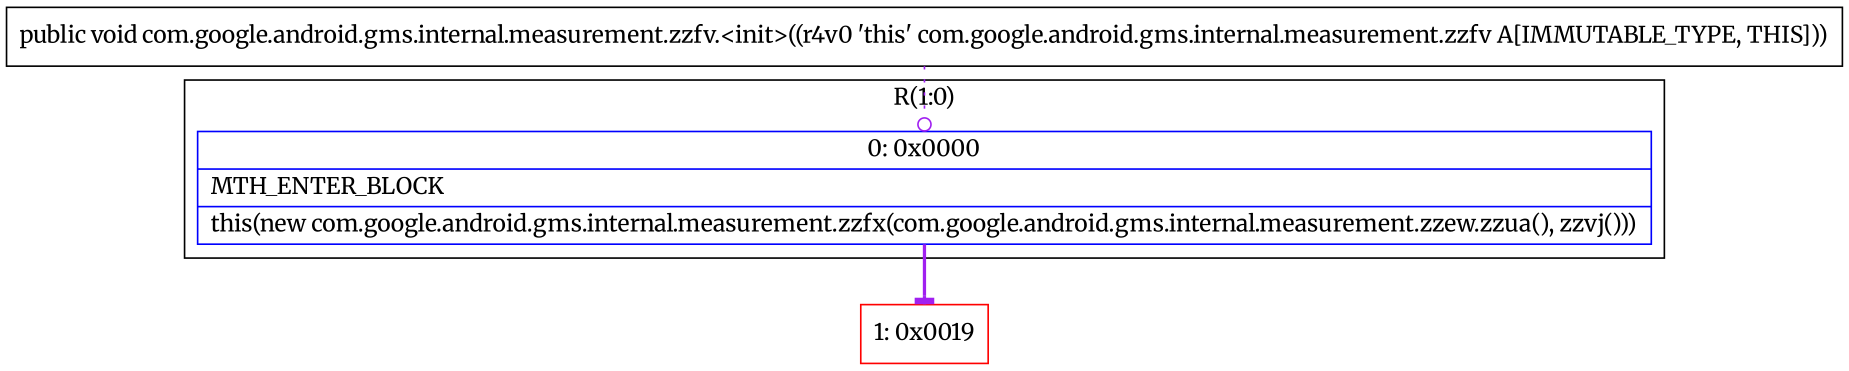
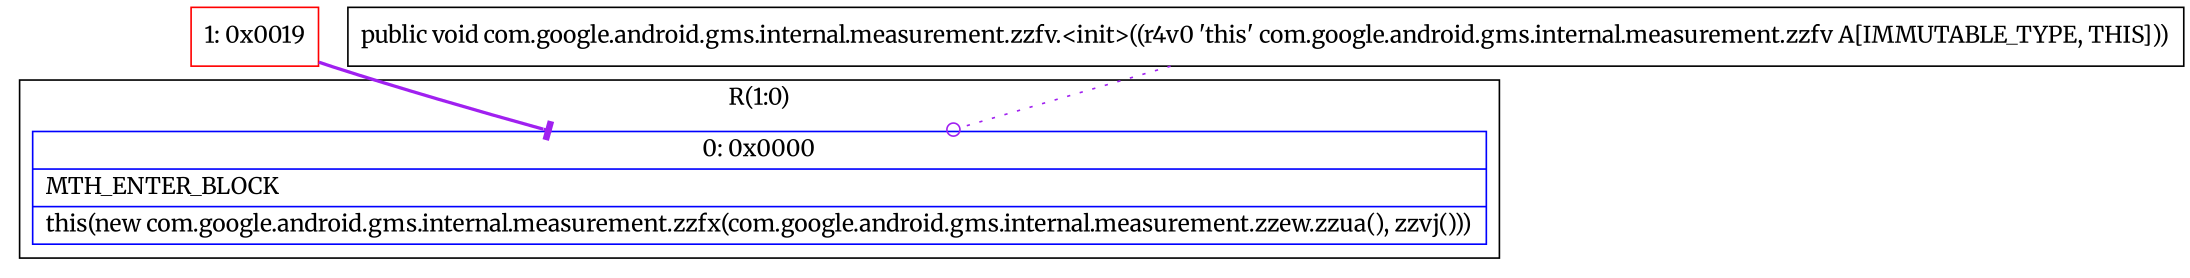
(924, 270) -> (431, 97)
